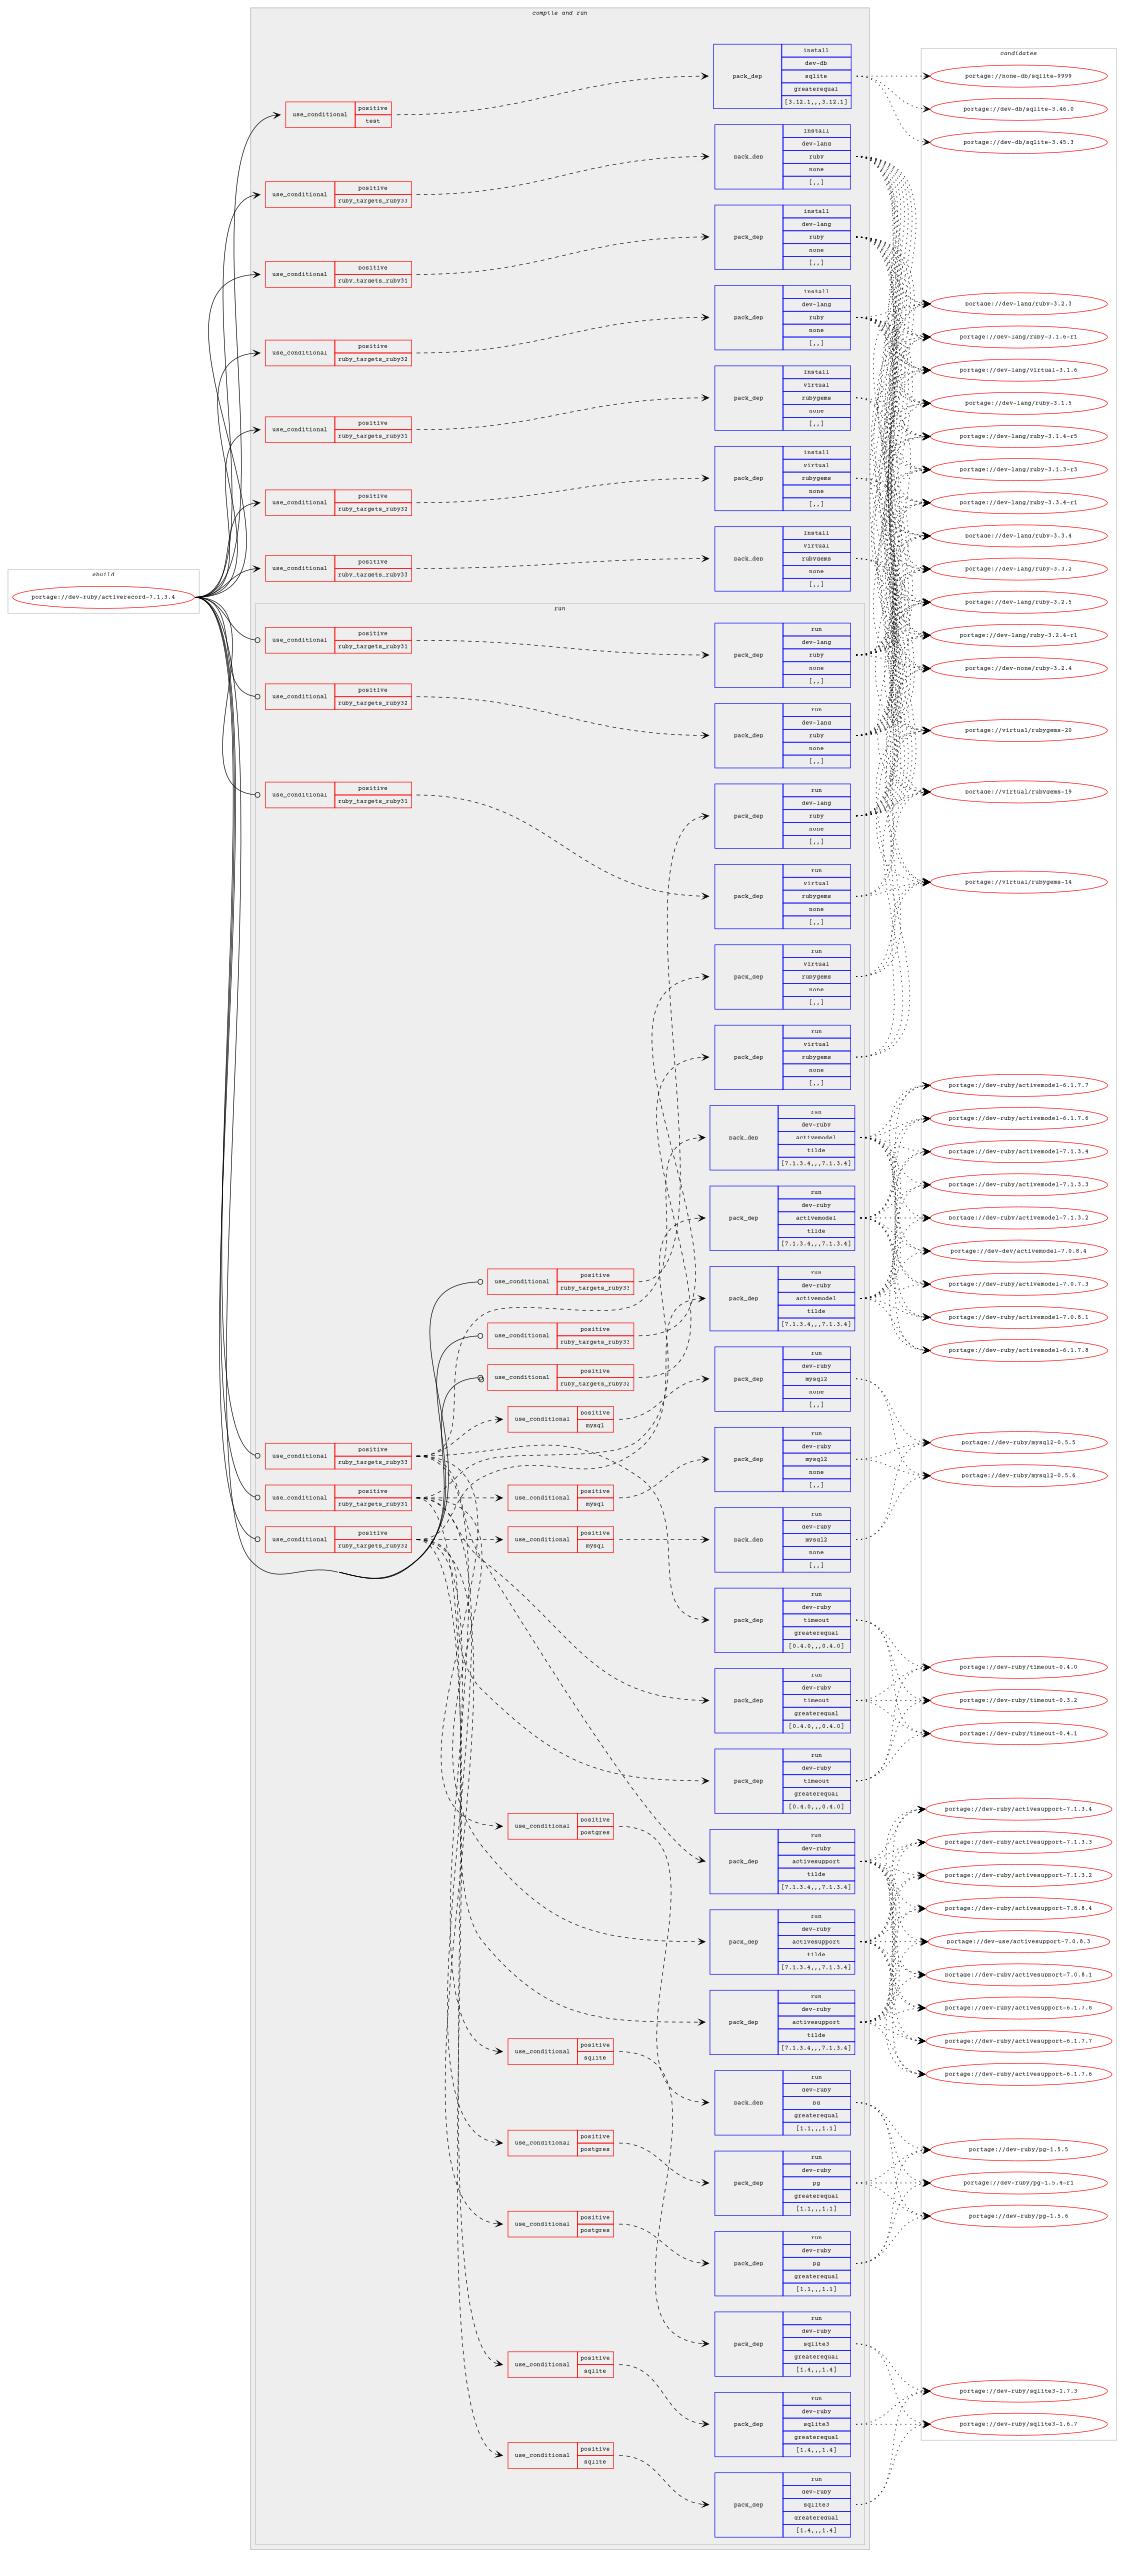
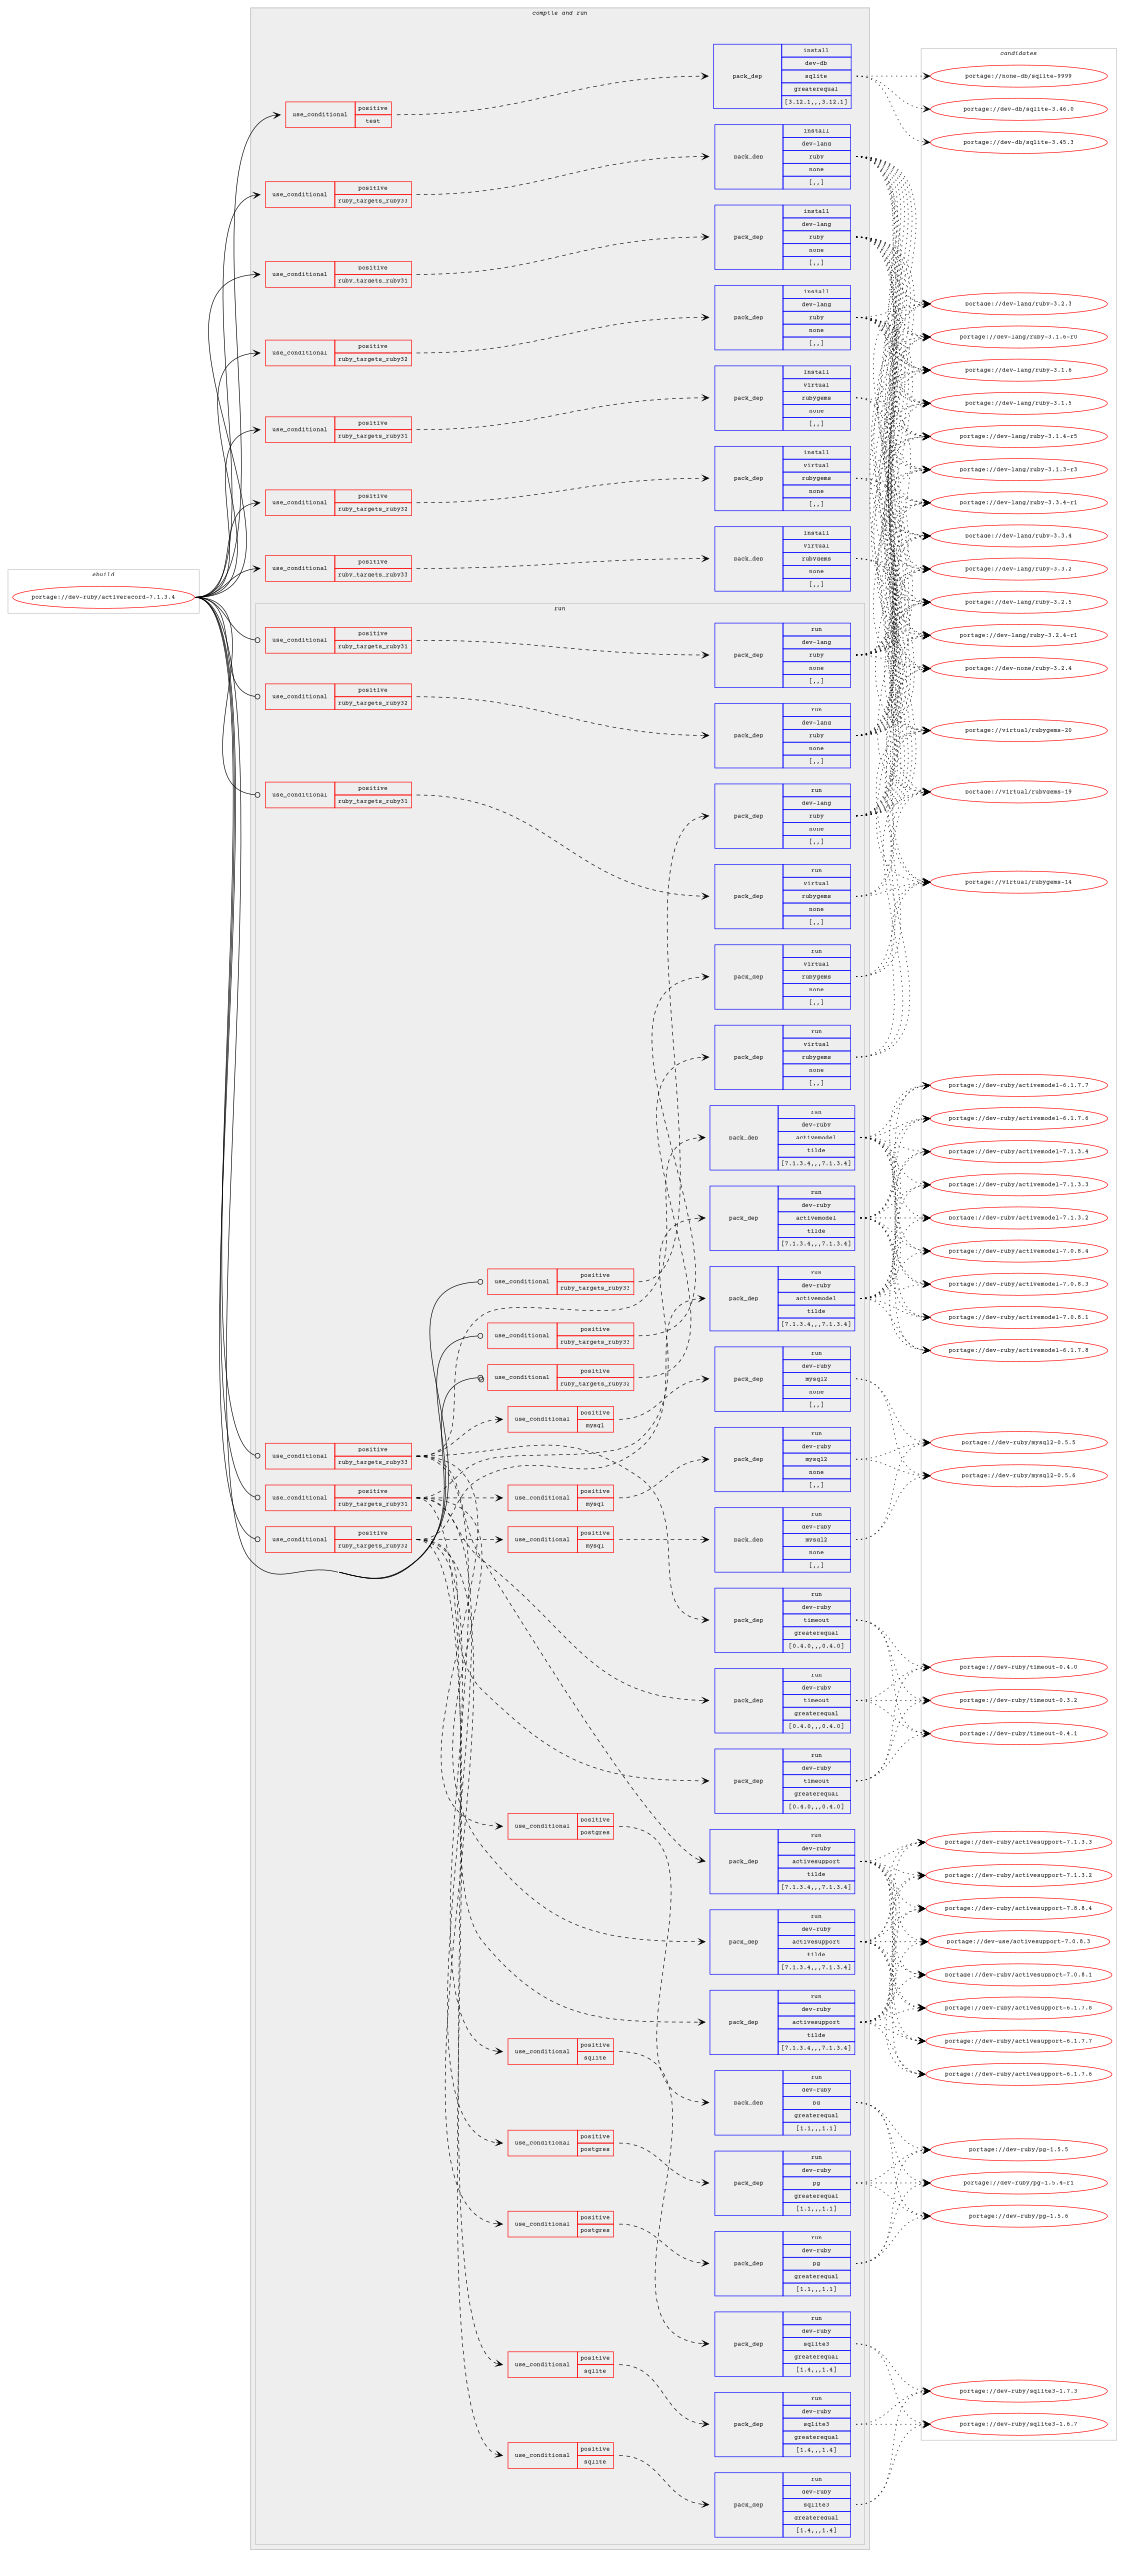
(1019, 337) -> (1019, 337)
(1019, 370) -> (1019, 370)
(1019, 1251) -> (1019, 1251)
(1019, 1284) -> (1019, 1284)
(1019, 1809) -> none
